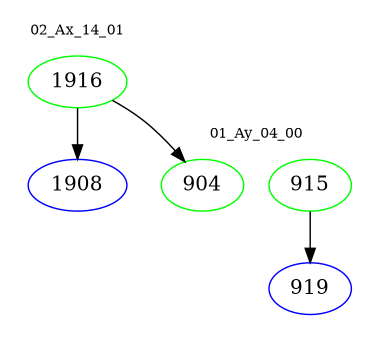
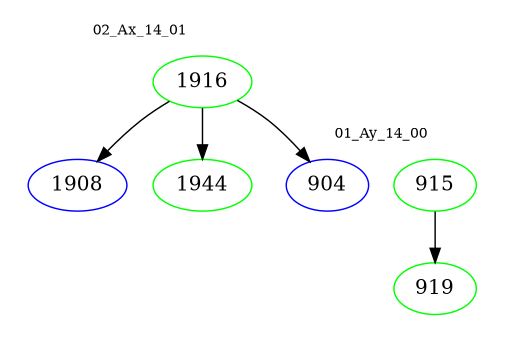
(256, 134) -> (381, 134)
none -> (202, 185)
(202, 185) -> (327, 185)
(310, 289) -> (435, 289)
